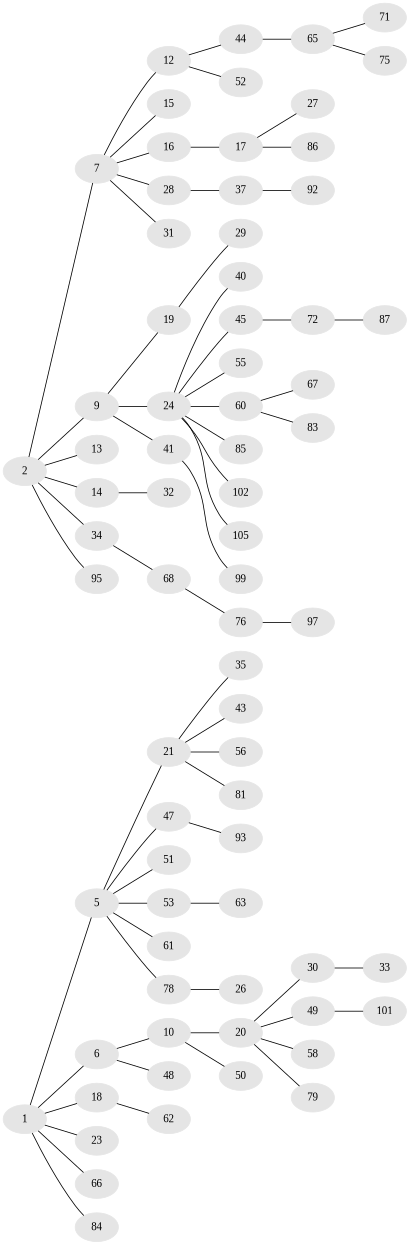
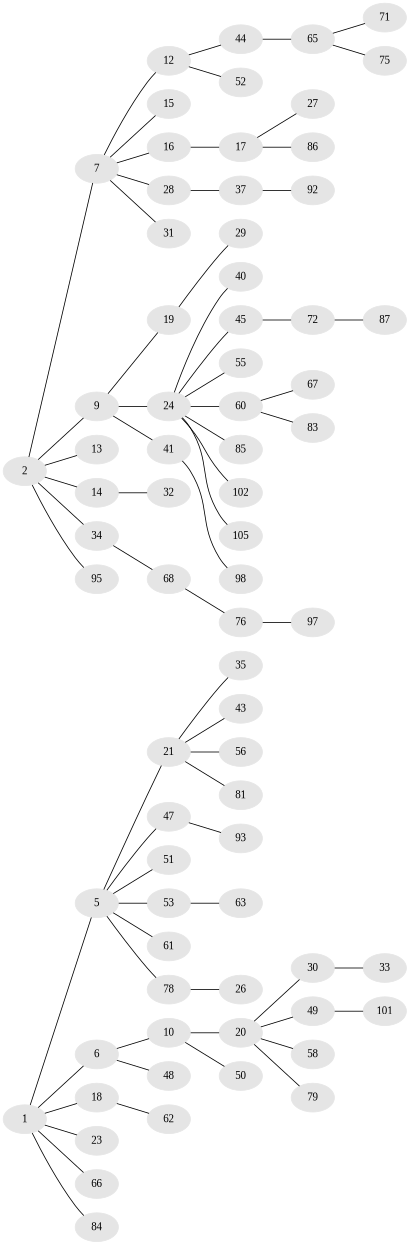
(241, 579) -> (241, 579)
